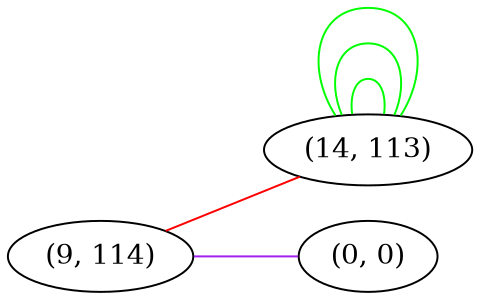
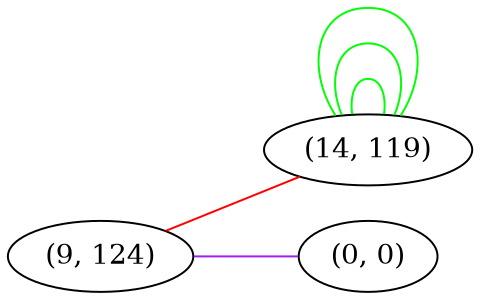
(368, 150) -> (368, 150)
(101, 256) -> (101, 256)
